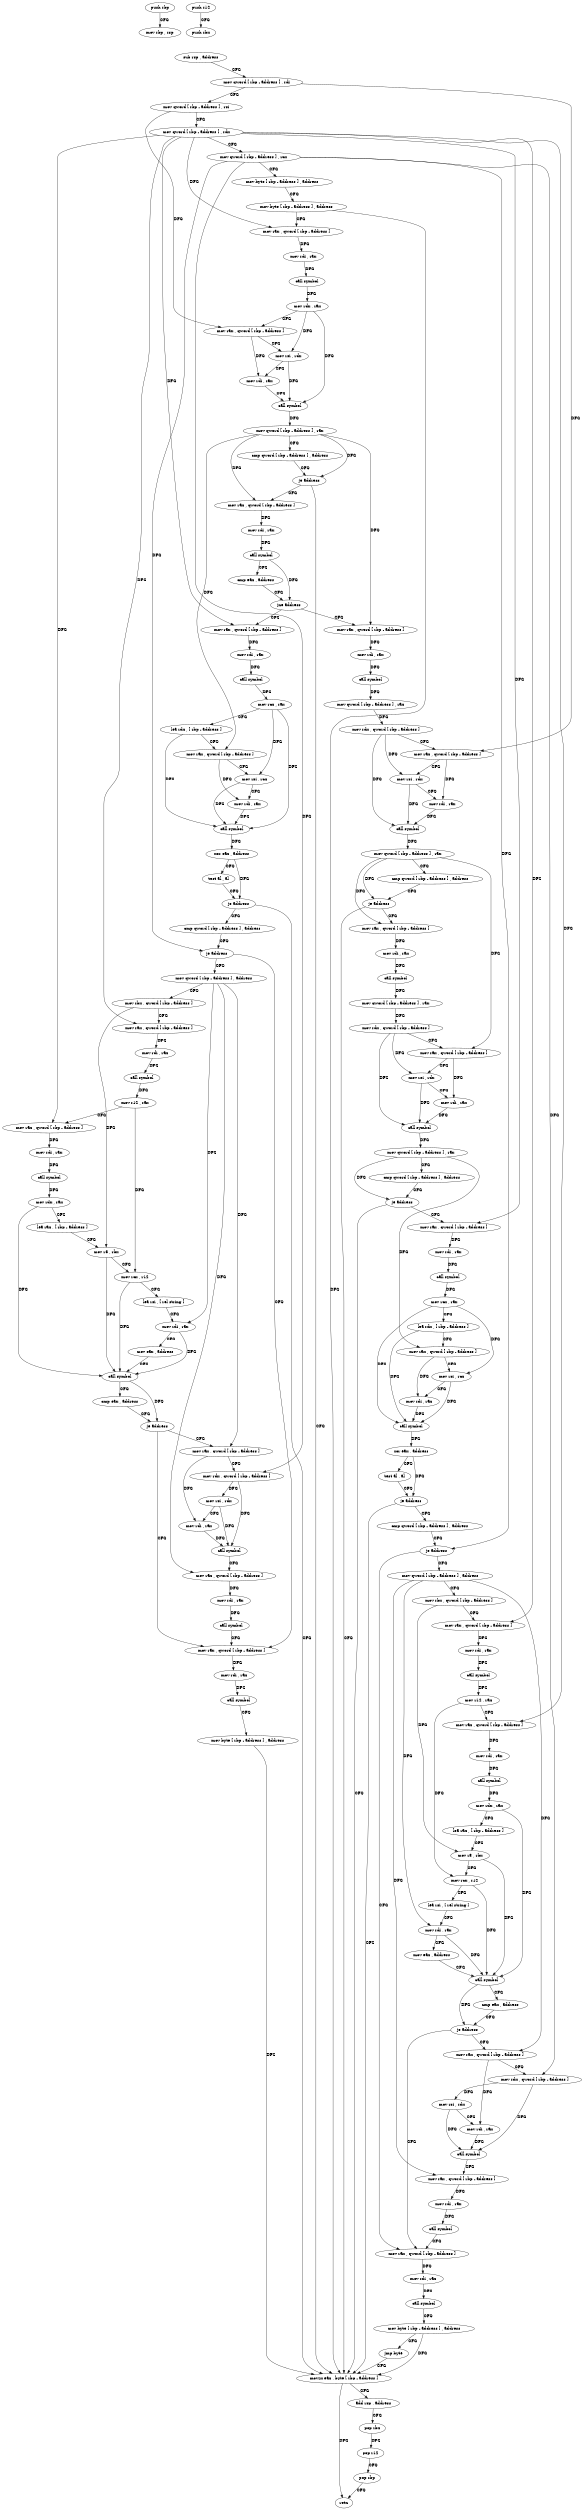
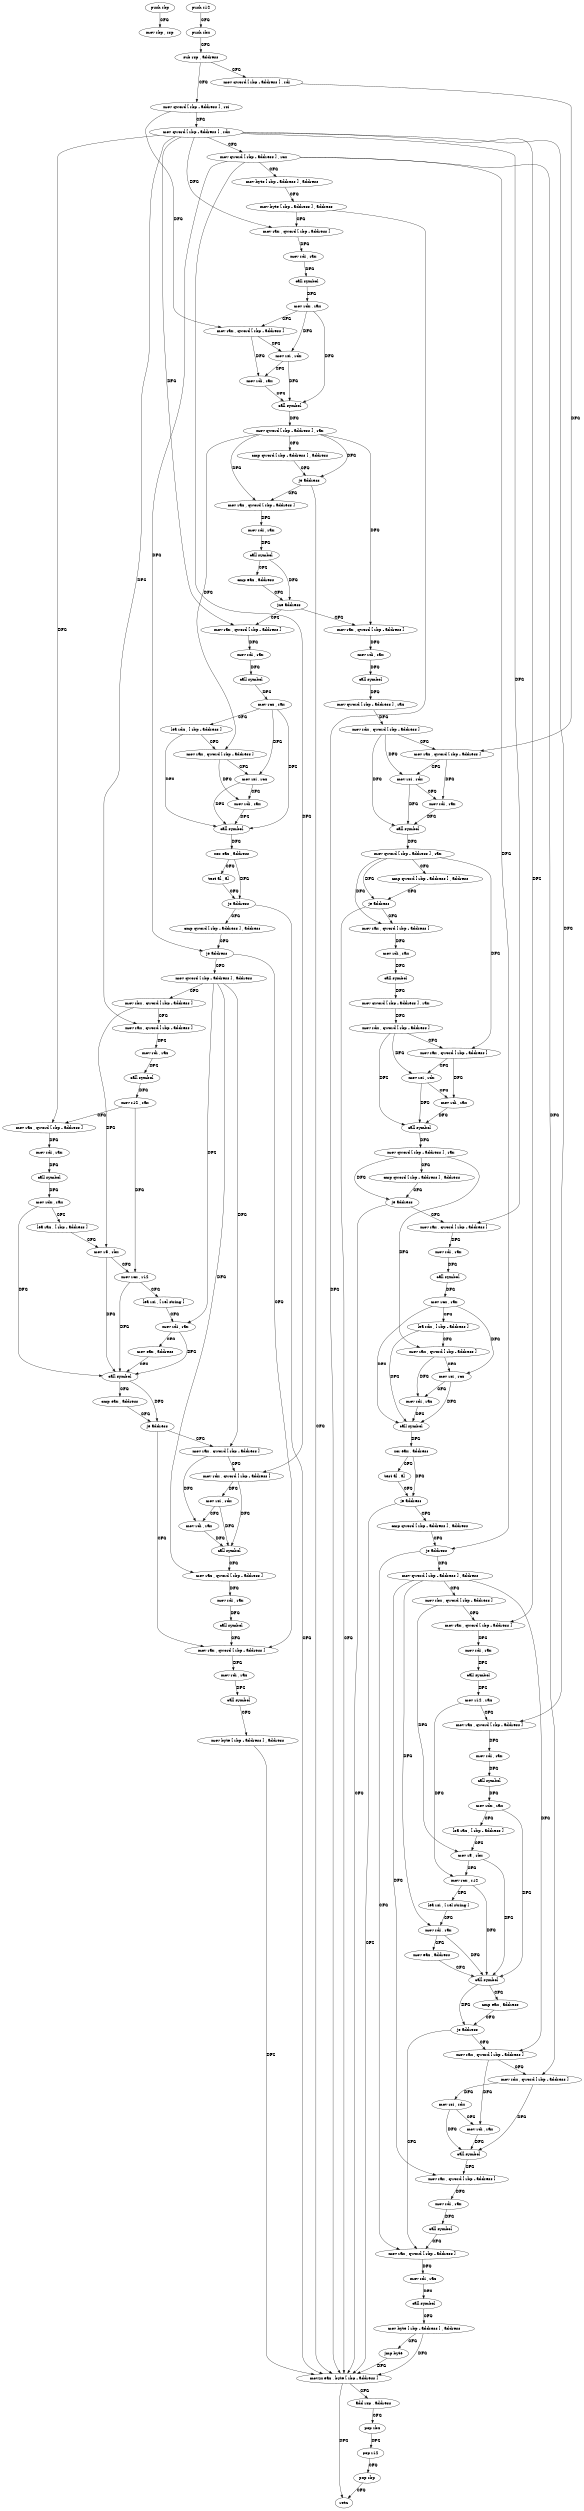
none -> (201, 44)
(228, 94) -> (199, 81)
(382, 2366) -> (382, 2366)
